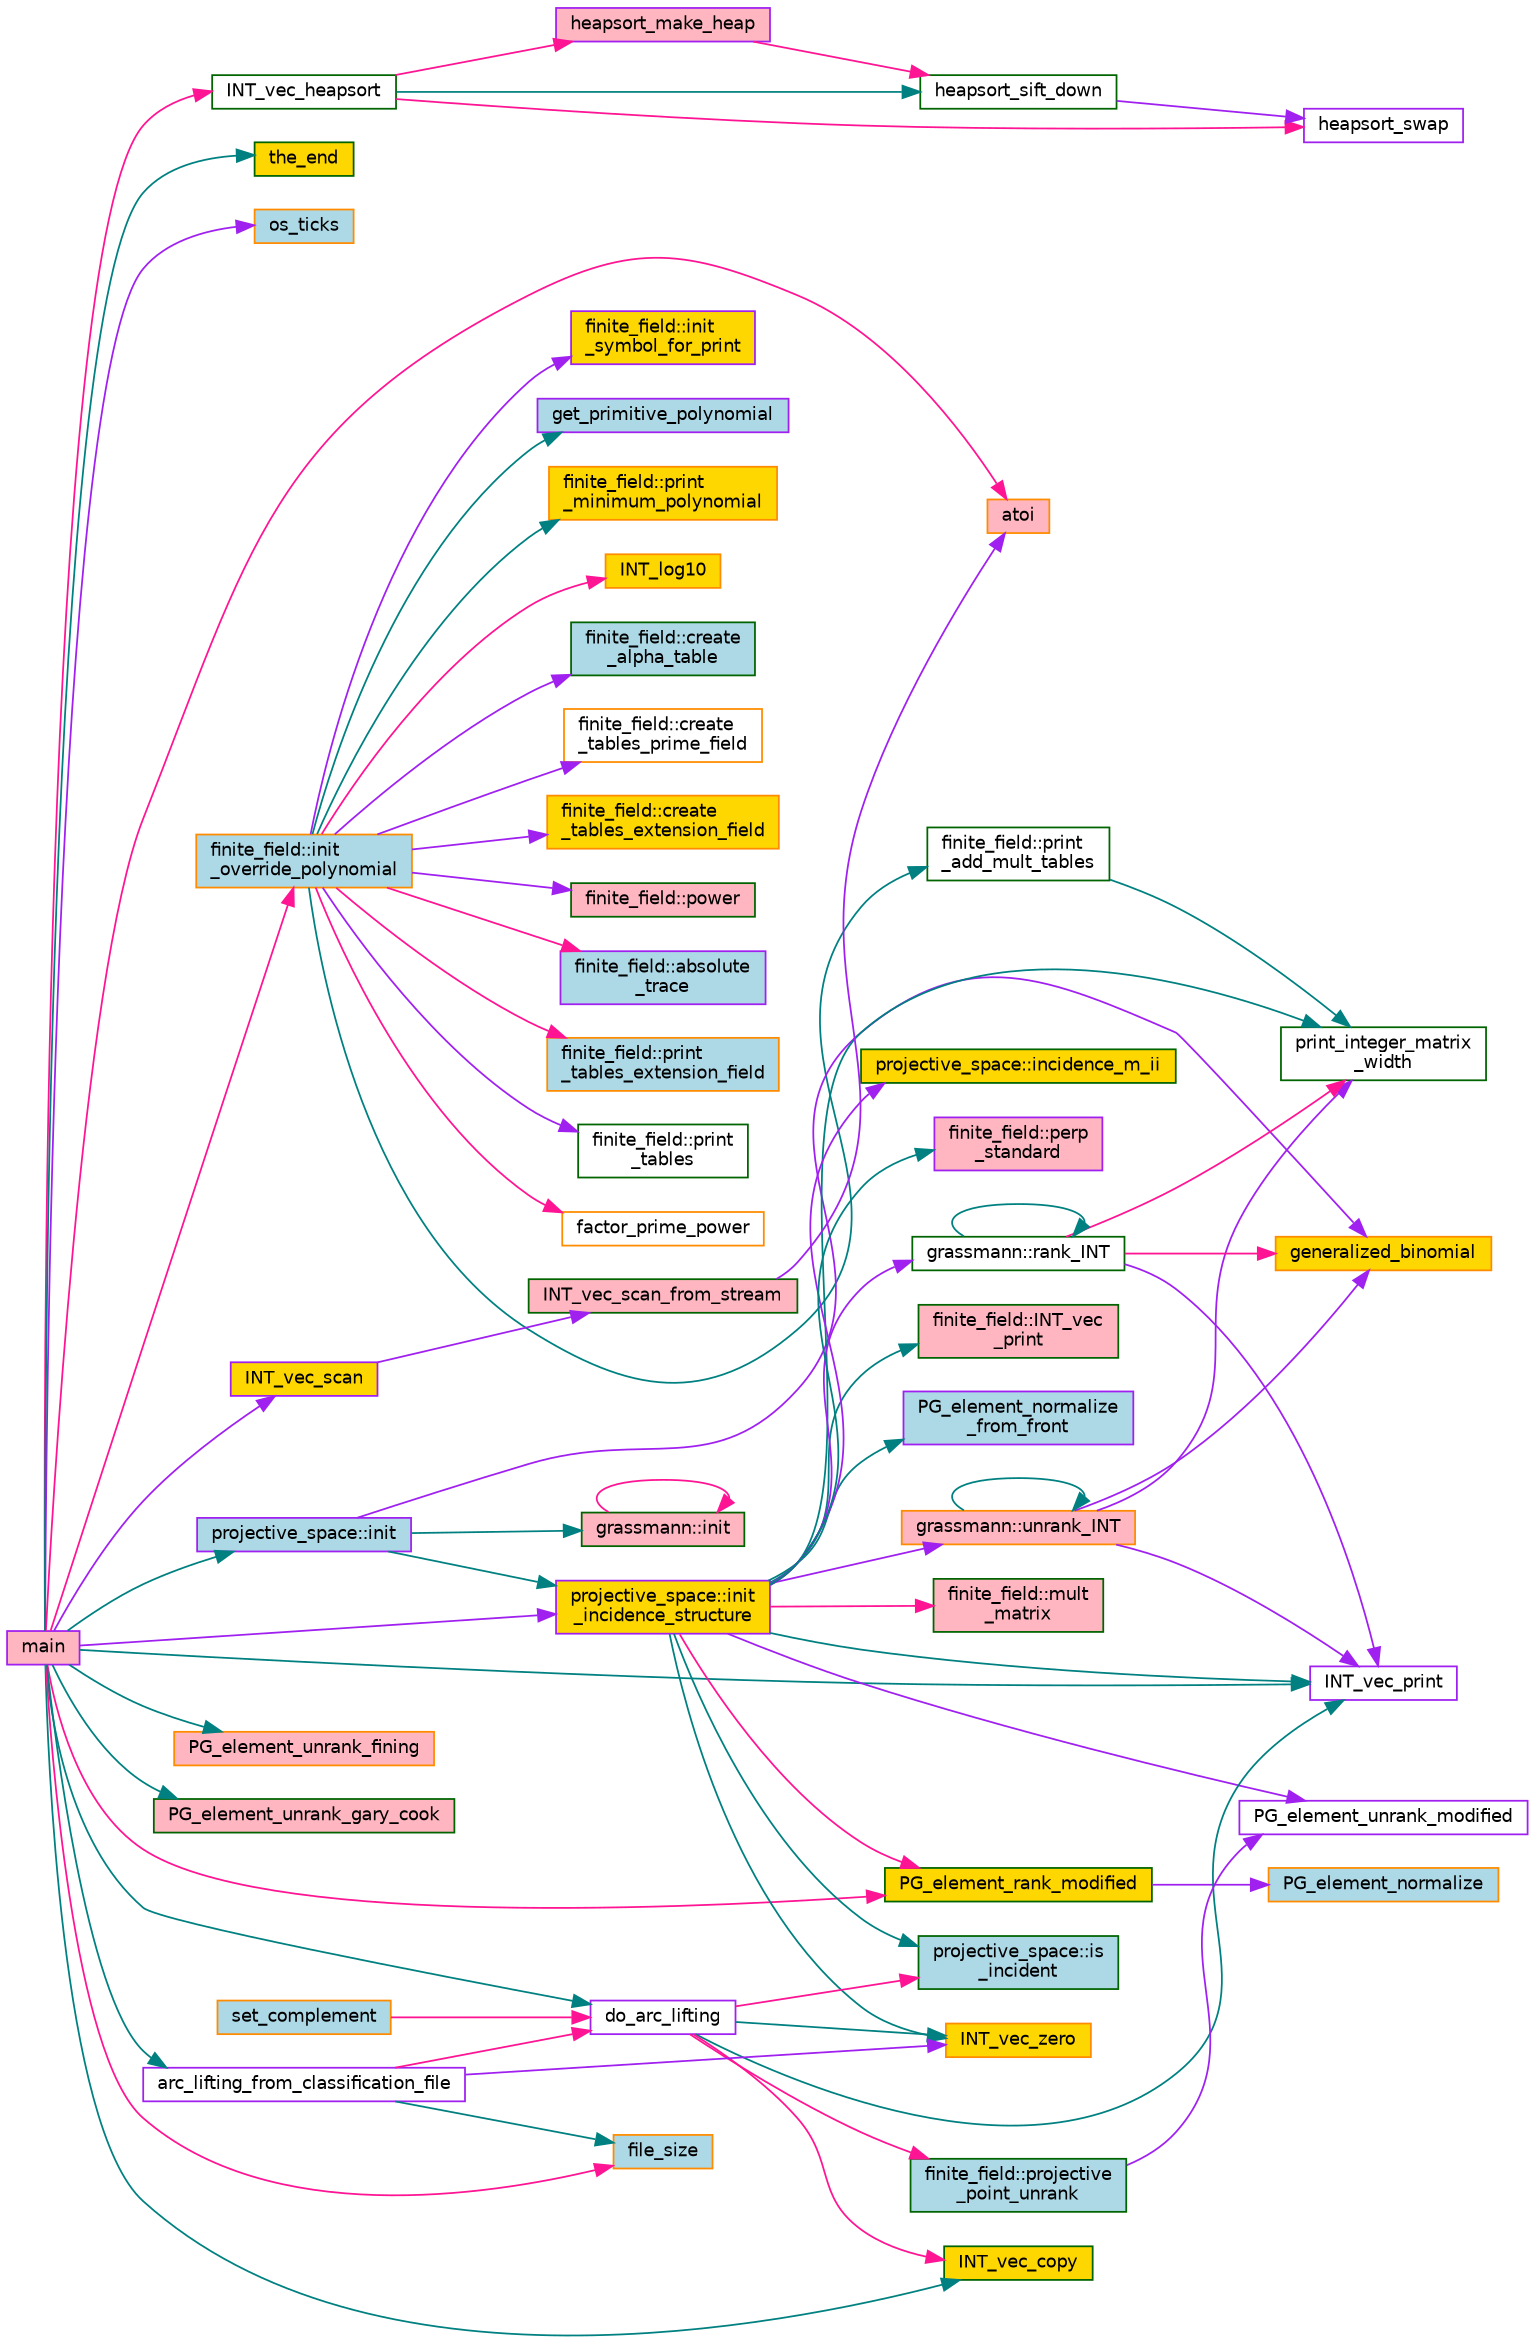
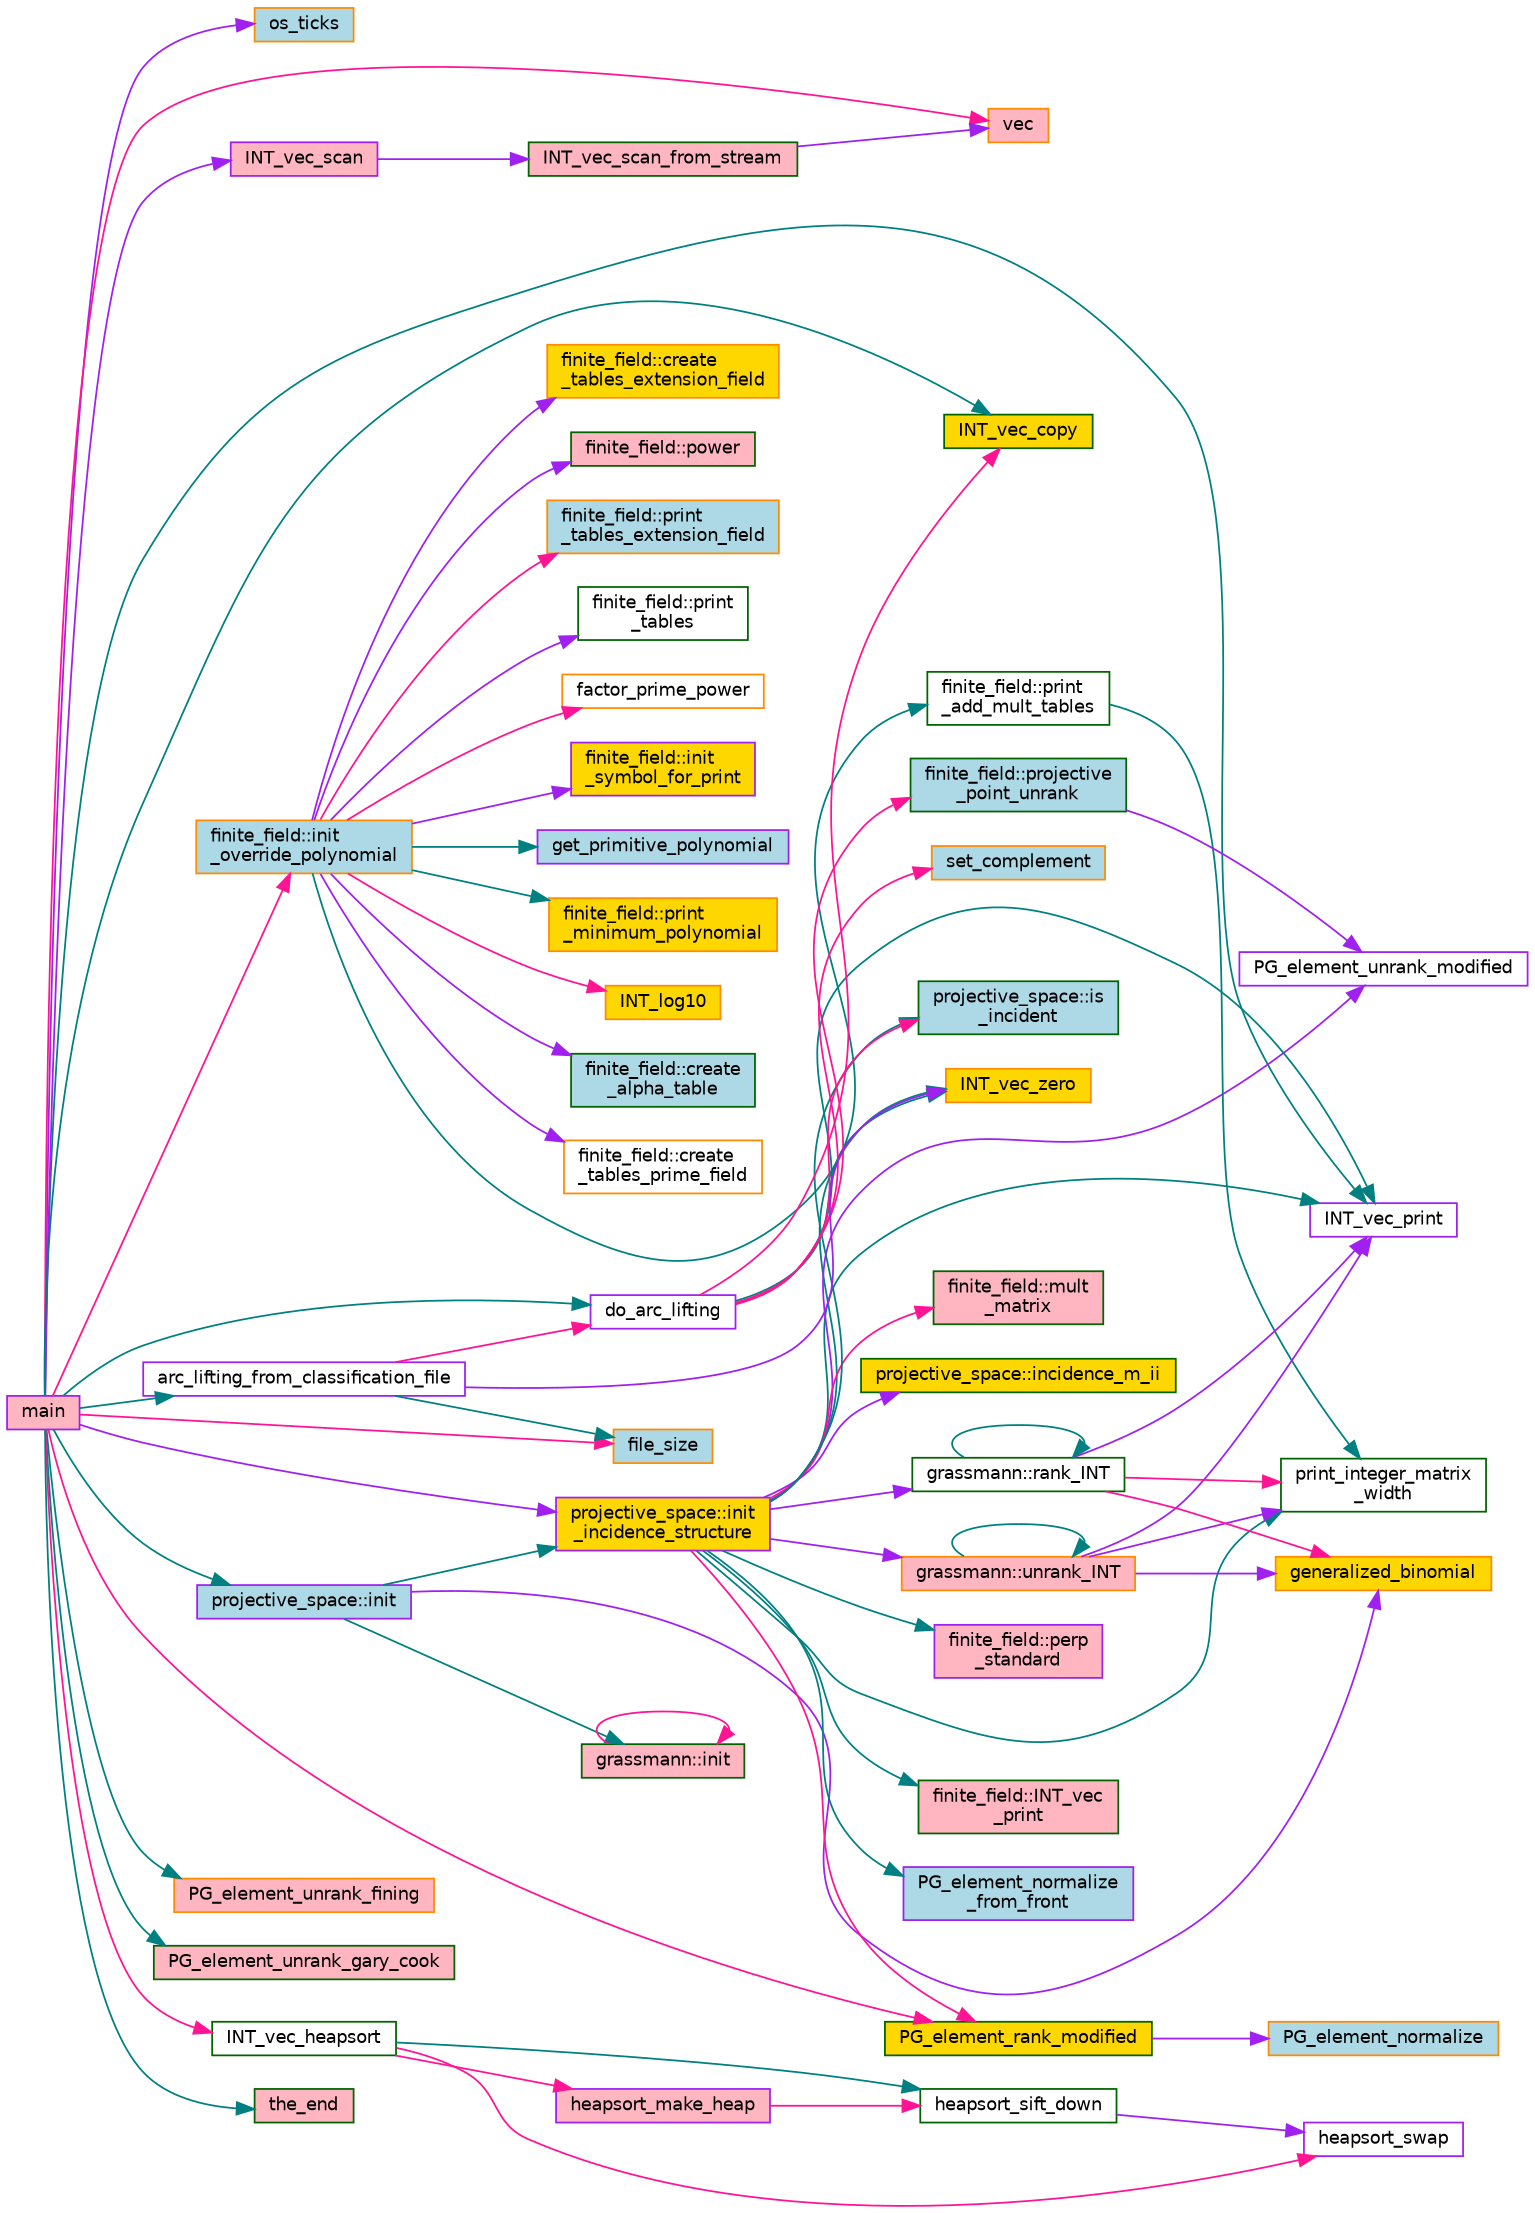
(304, 159) -> (304, 2106)
(1018, 516) -> (1018, 126)
(663, 978) -> none
(304, 1379) -> (304, 159)
(481, 2017) -> (829, 1091)
